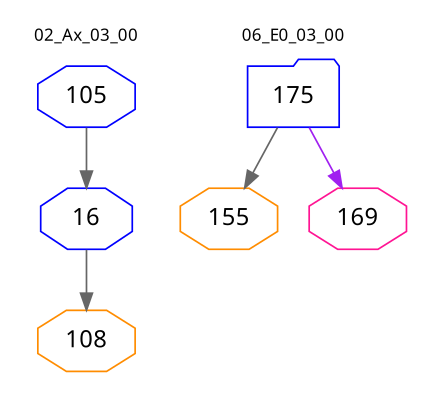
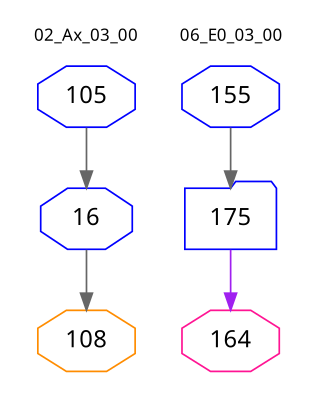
(265, 150) -> (231, 149)
(229, 219) -> (231, 97)
(358, 219) -> (231, 341)
